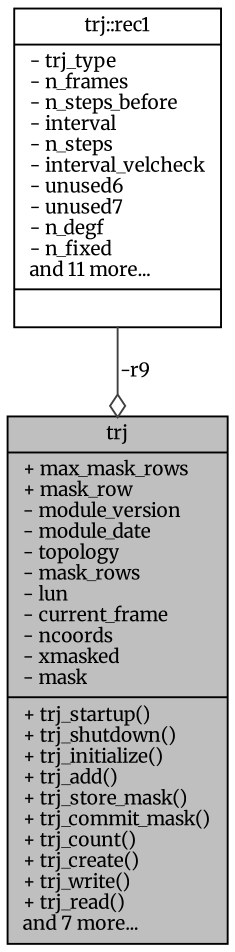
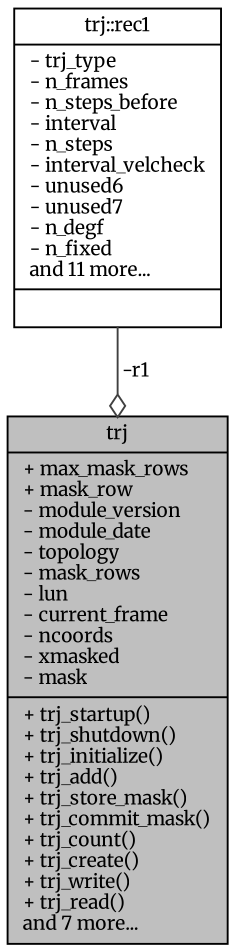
(134, 372) -> (134, 372)
